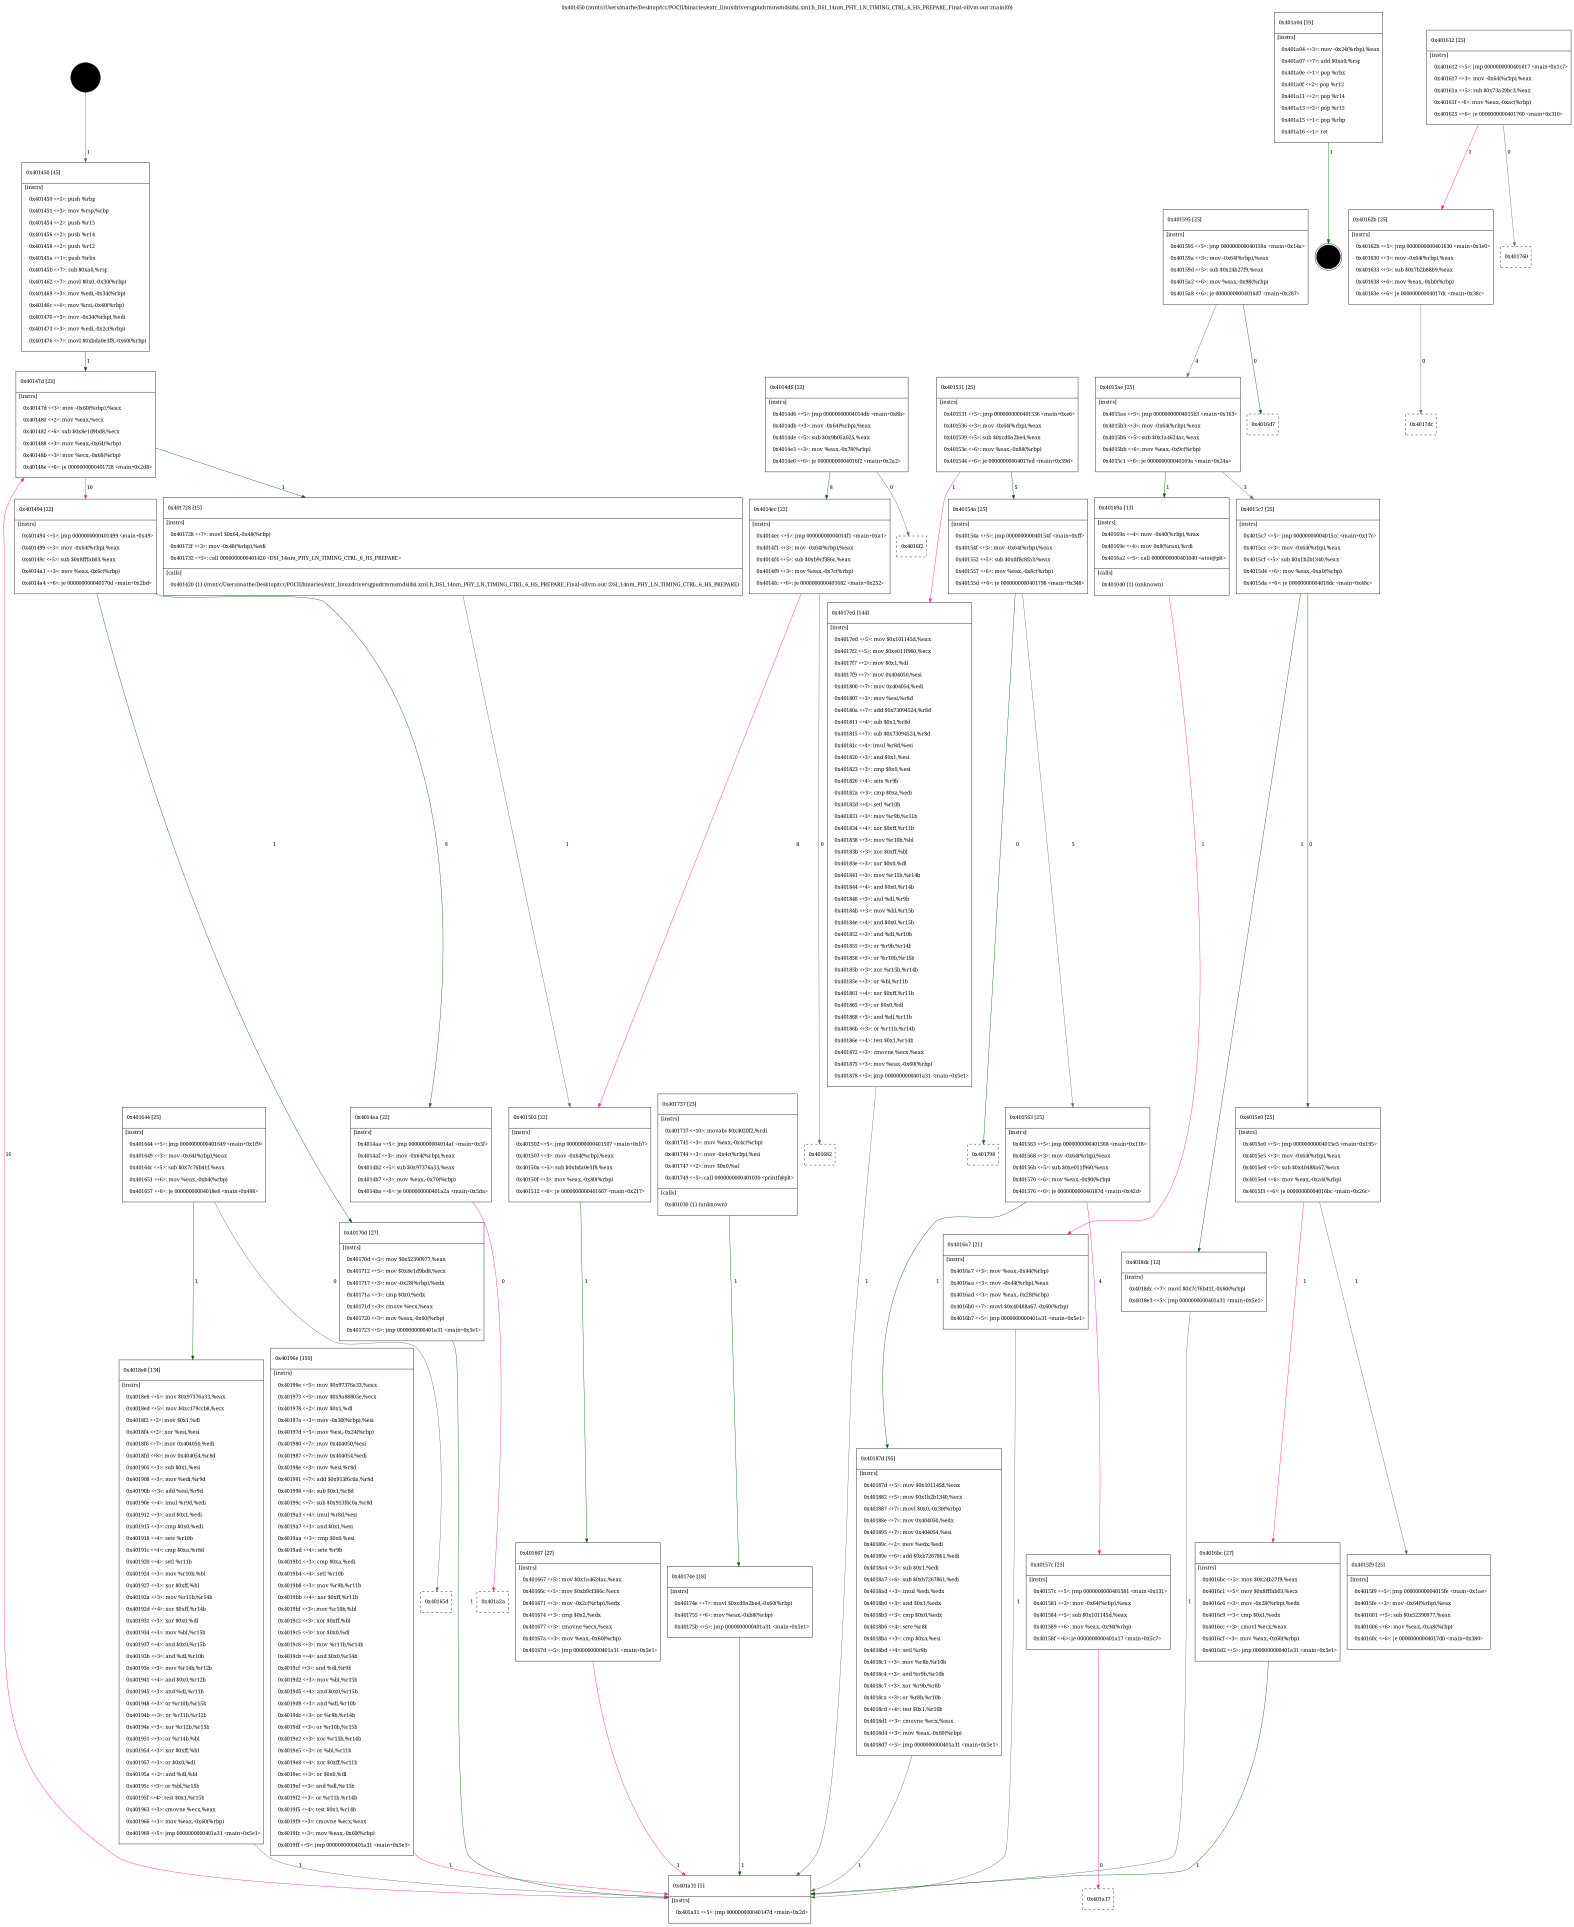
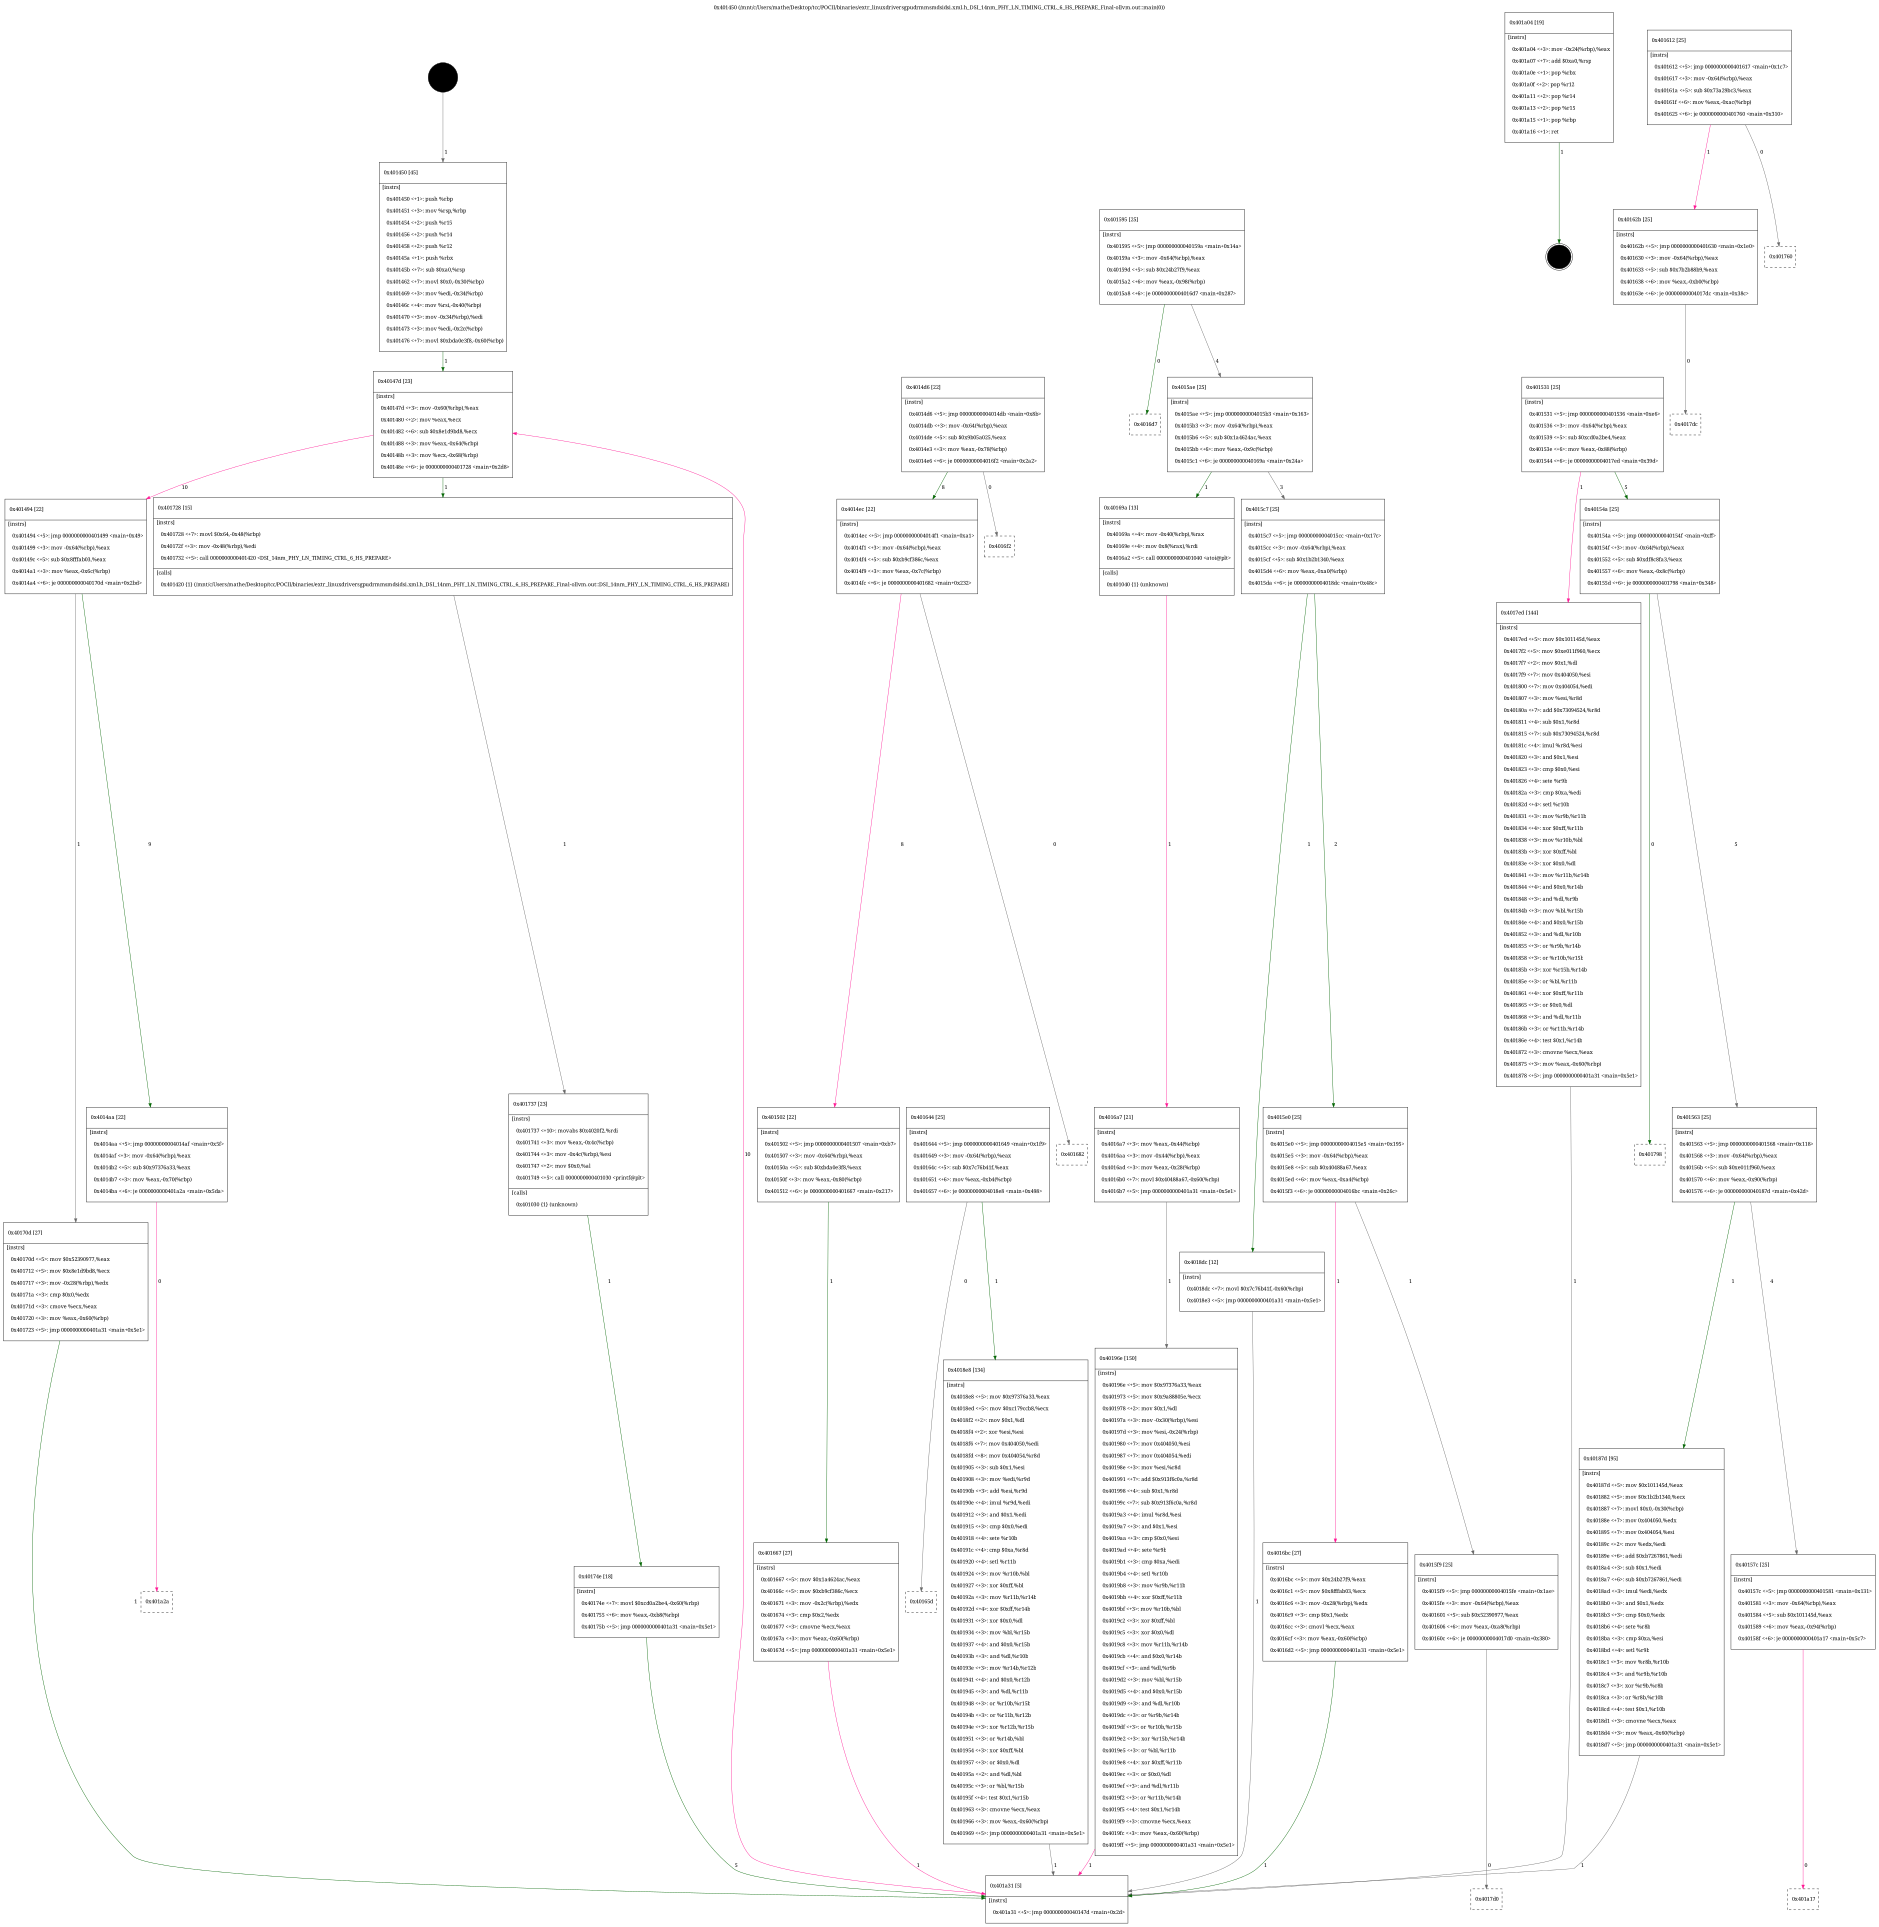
(1310, 845) -> (1335, 845)
(516, 849) -> (509, 843)
(200, 916) -> (76, 906)
(1098, 1376) -> (1774, 1376)
(1012, 1691) -> (1167, 1273)
(742, 1866) -> (736, 1866)
none -> (1486, 1899)
